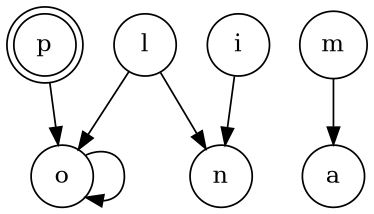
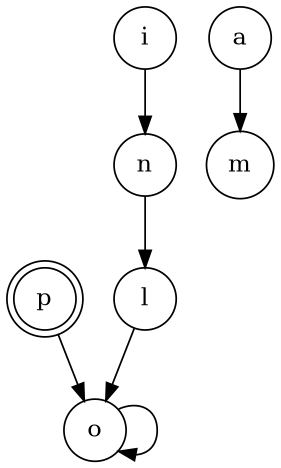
(179, 103) -> (145, 223)
(333, 103) -> (240, 92)
